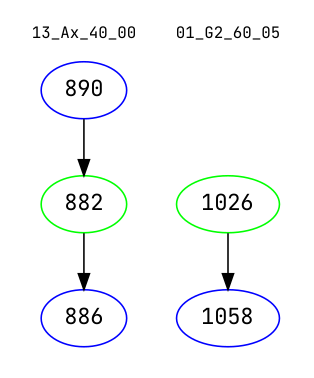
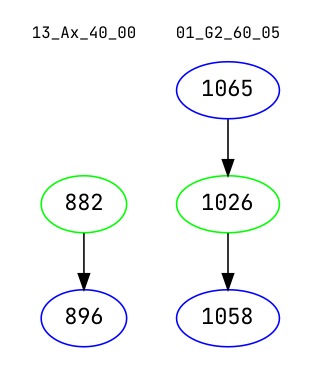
(84, 90) -> none
none -> (228, 90)
(84, 318) -> (84, 318)
